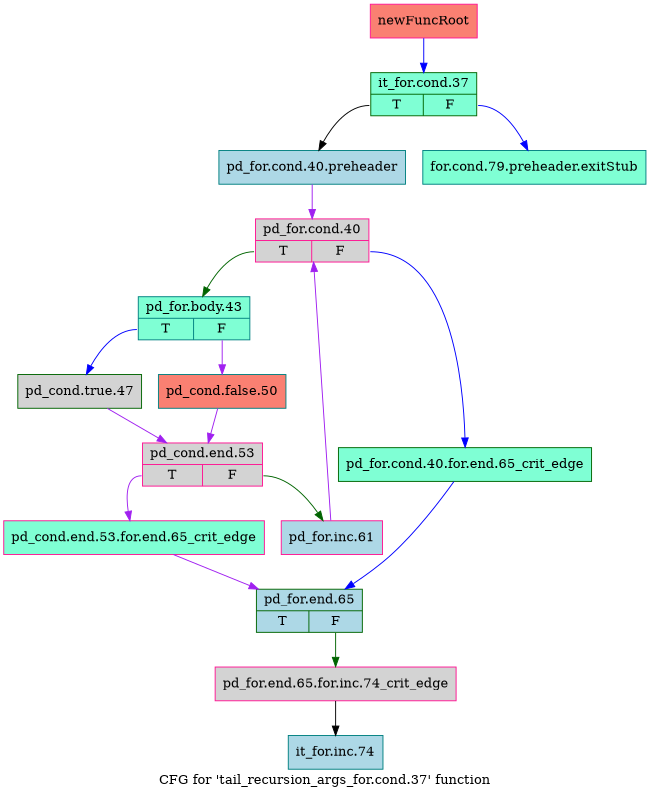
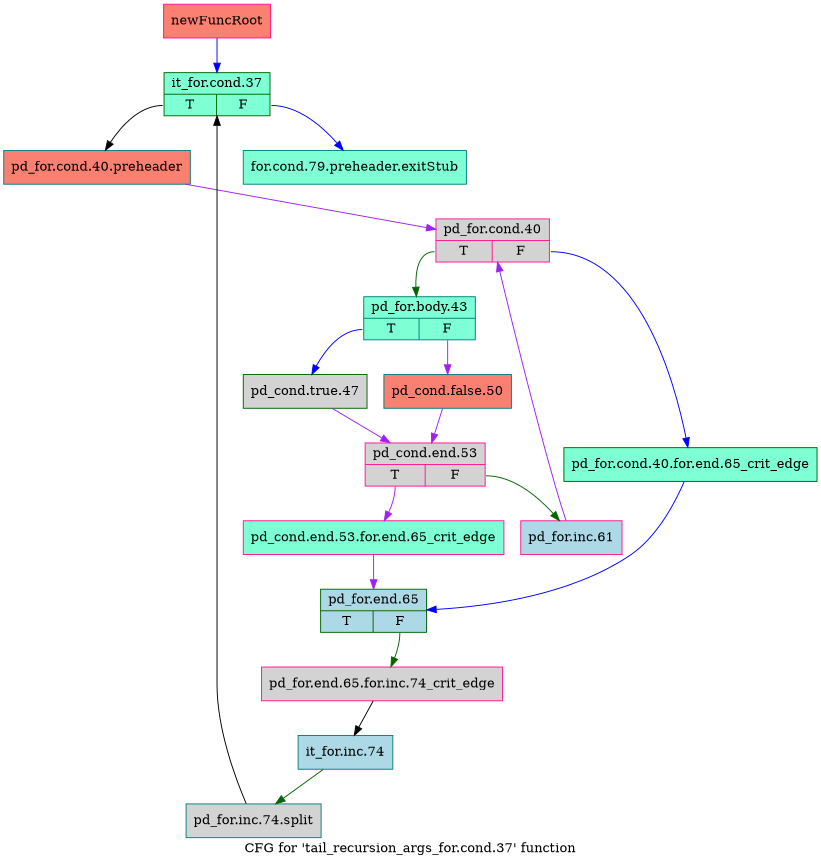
(312, 167) -> (97, 167)
none -> (254, 821)
